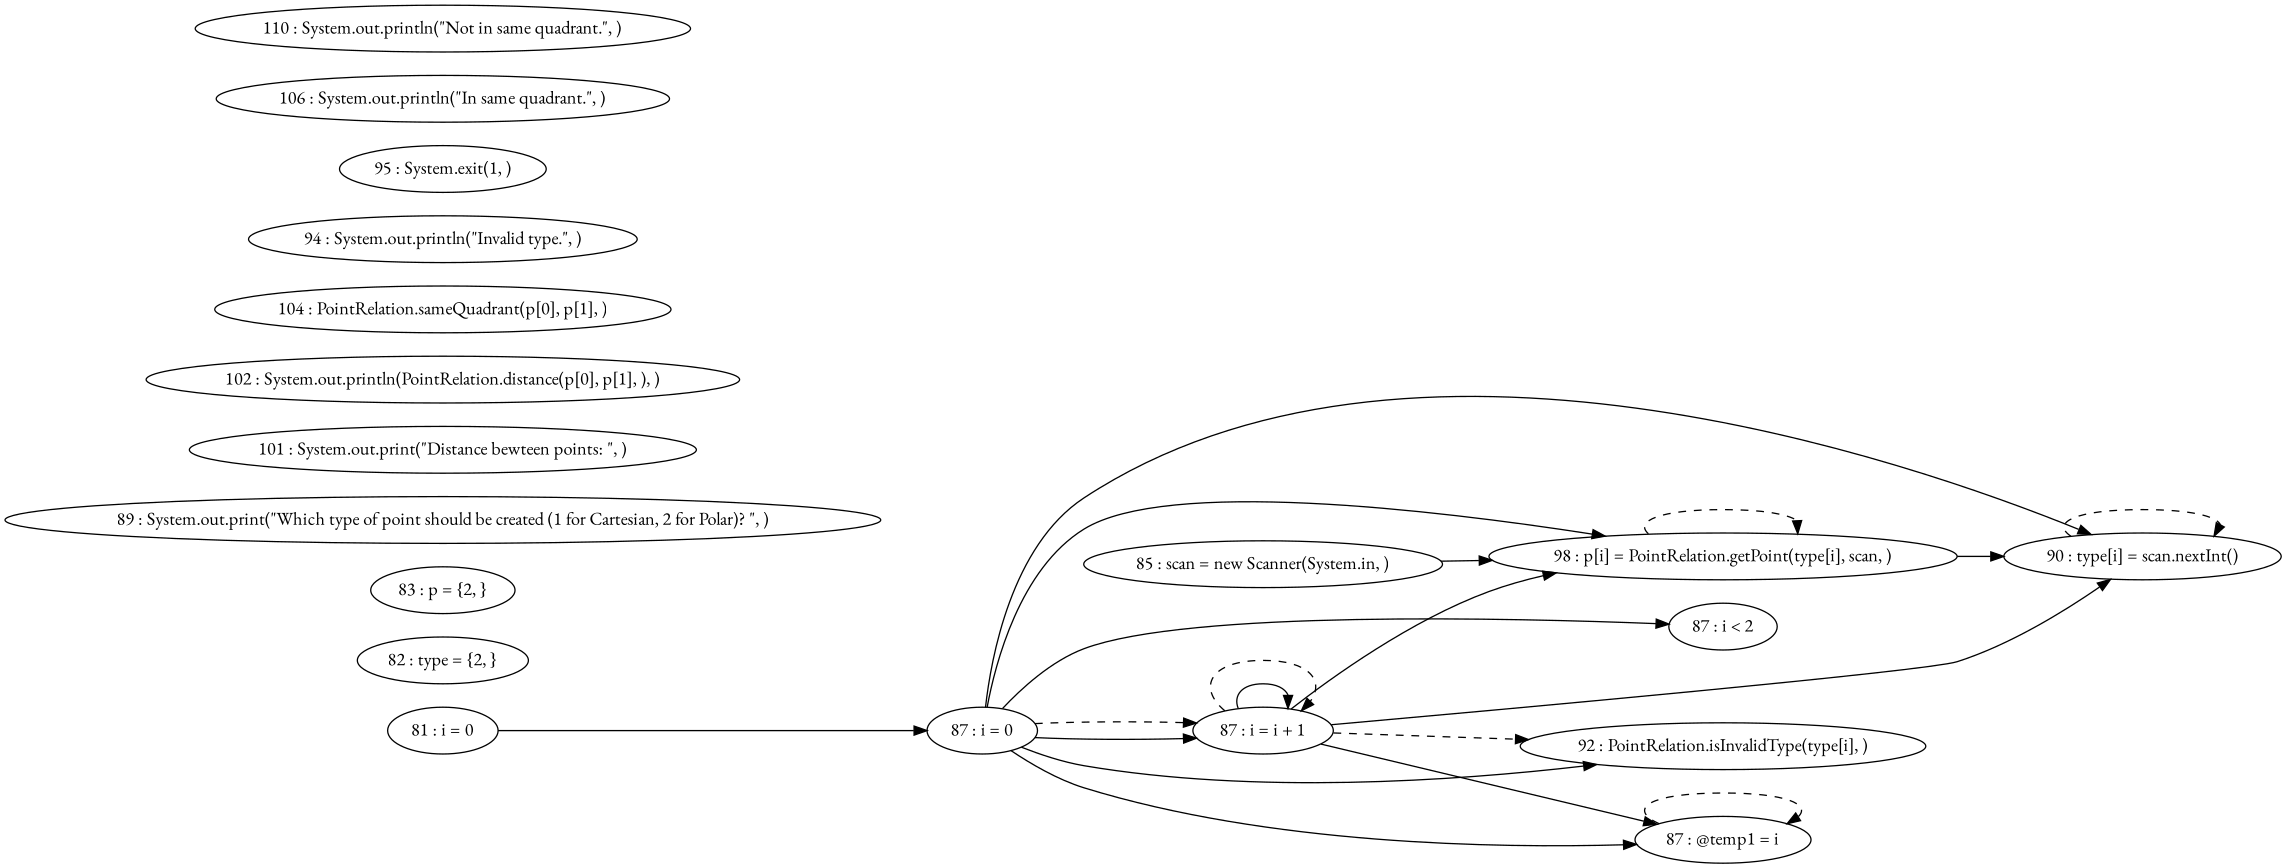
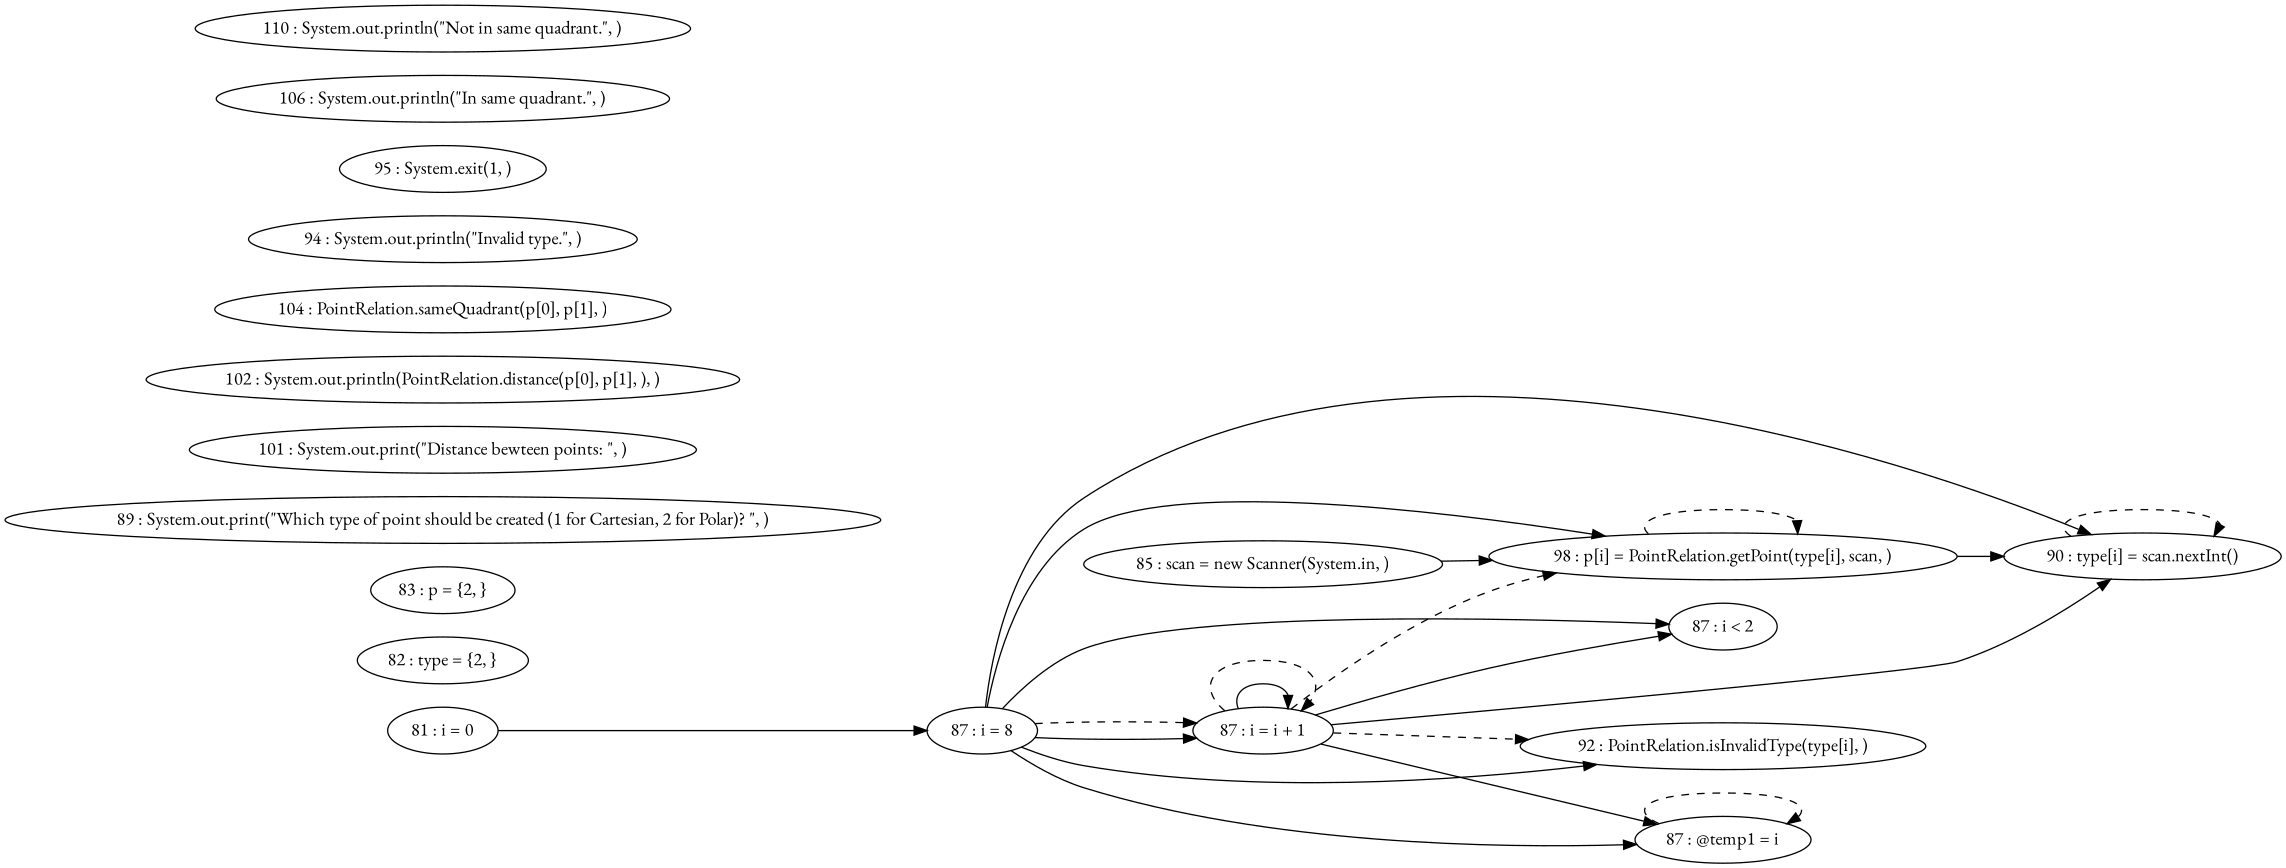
(1410, 629) -> (1410, 629)
none -> (1485, 669)
(982, 731) -> (982, 731)
